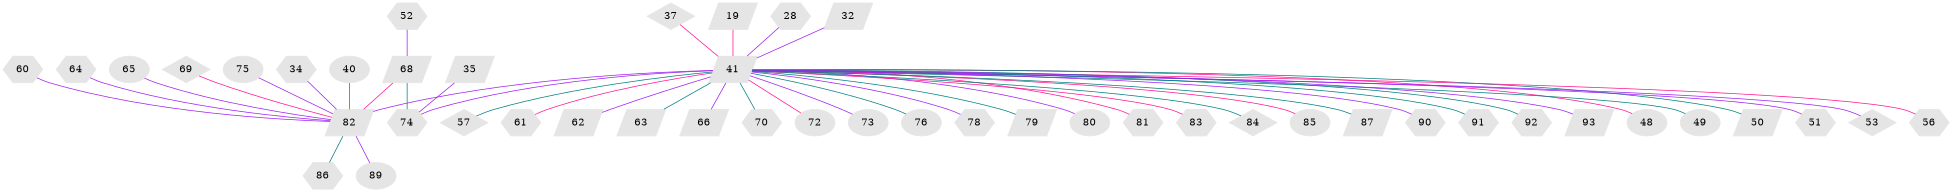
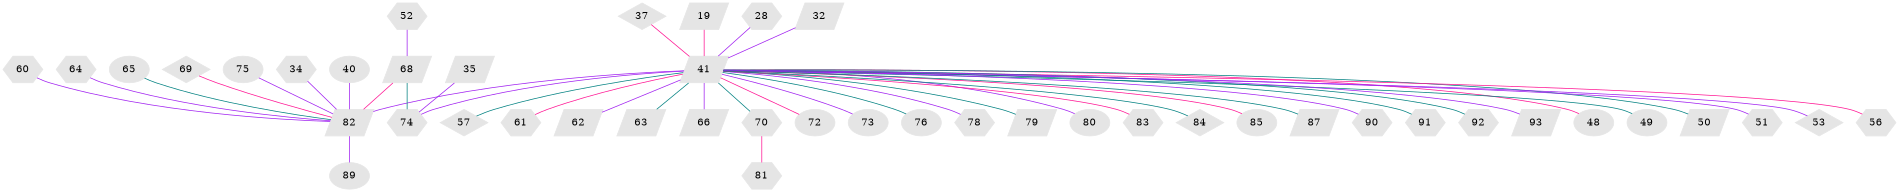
(943, 79) -> (762, 149)
(237, 104) -> (237, 104)
(323, 176) -> none
